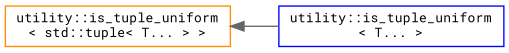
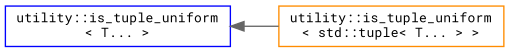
(261, 26) -> (261, 26)
